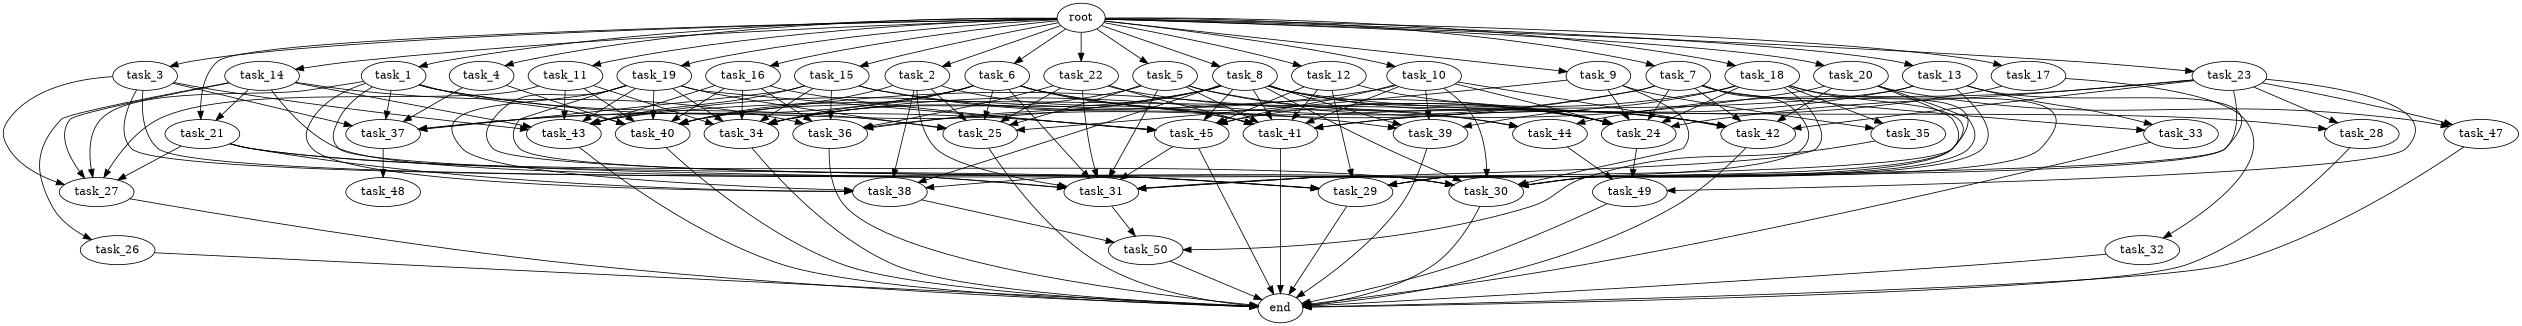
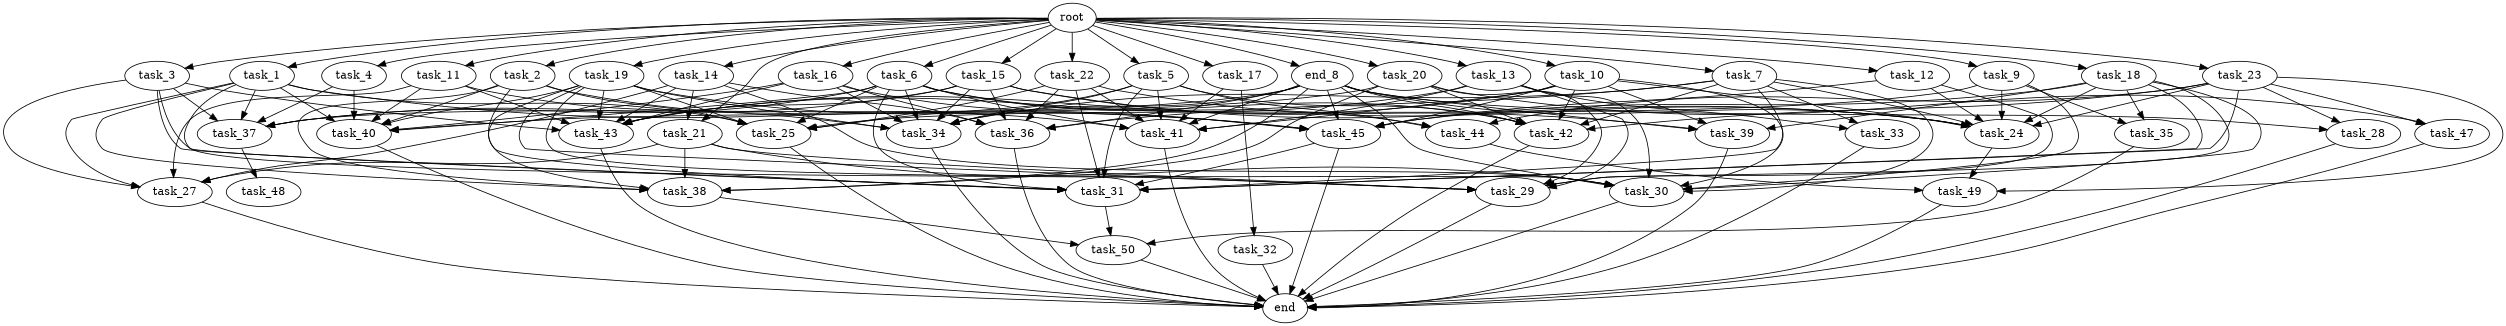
(1245, 76) -> (1322, 76)
(1307, 102) -> none
(118, 250) -> none
